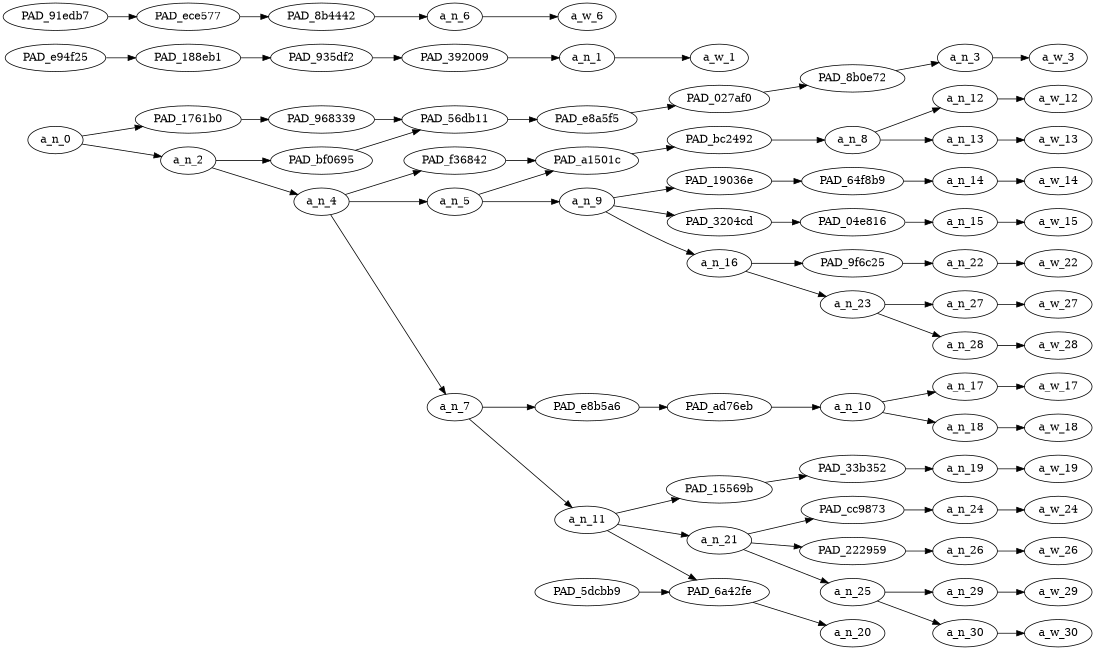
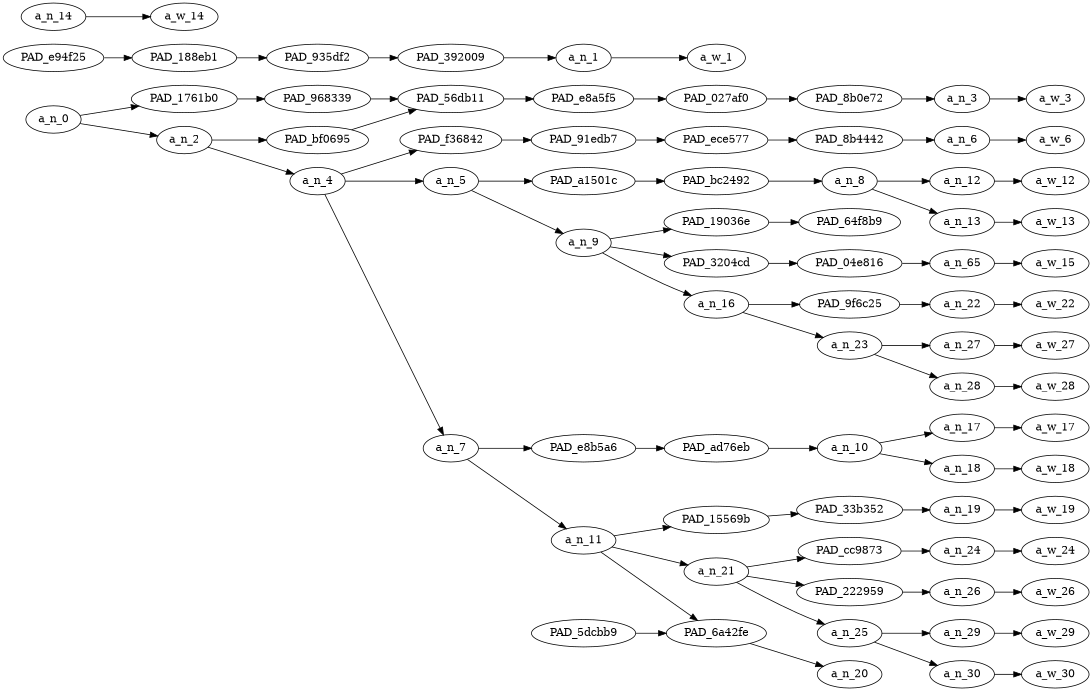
(517, 161) -> (513, 140)
(914, 181) -> none
(965, 222) -> (962, 263)
